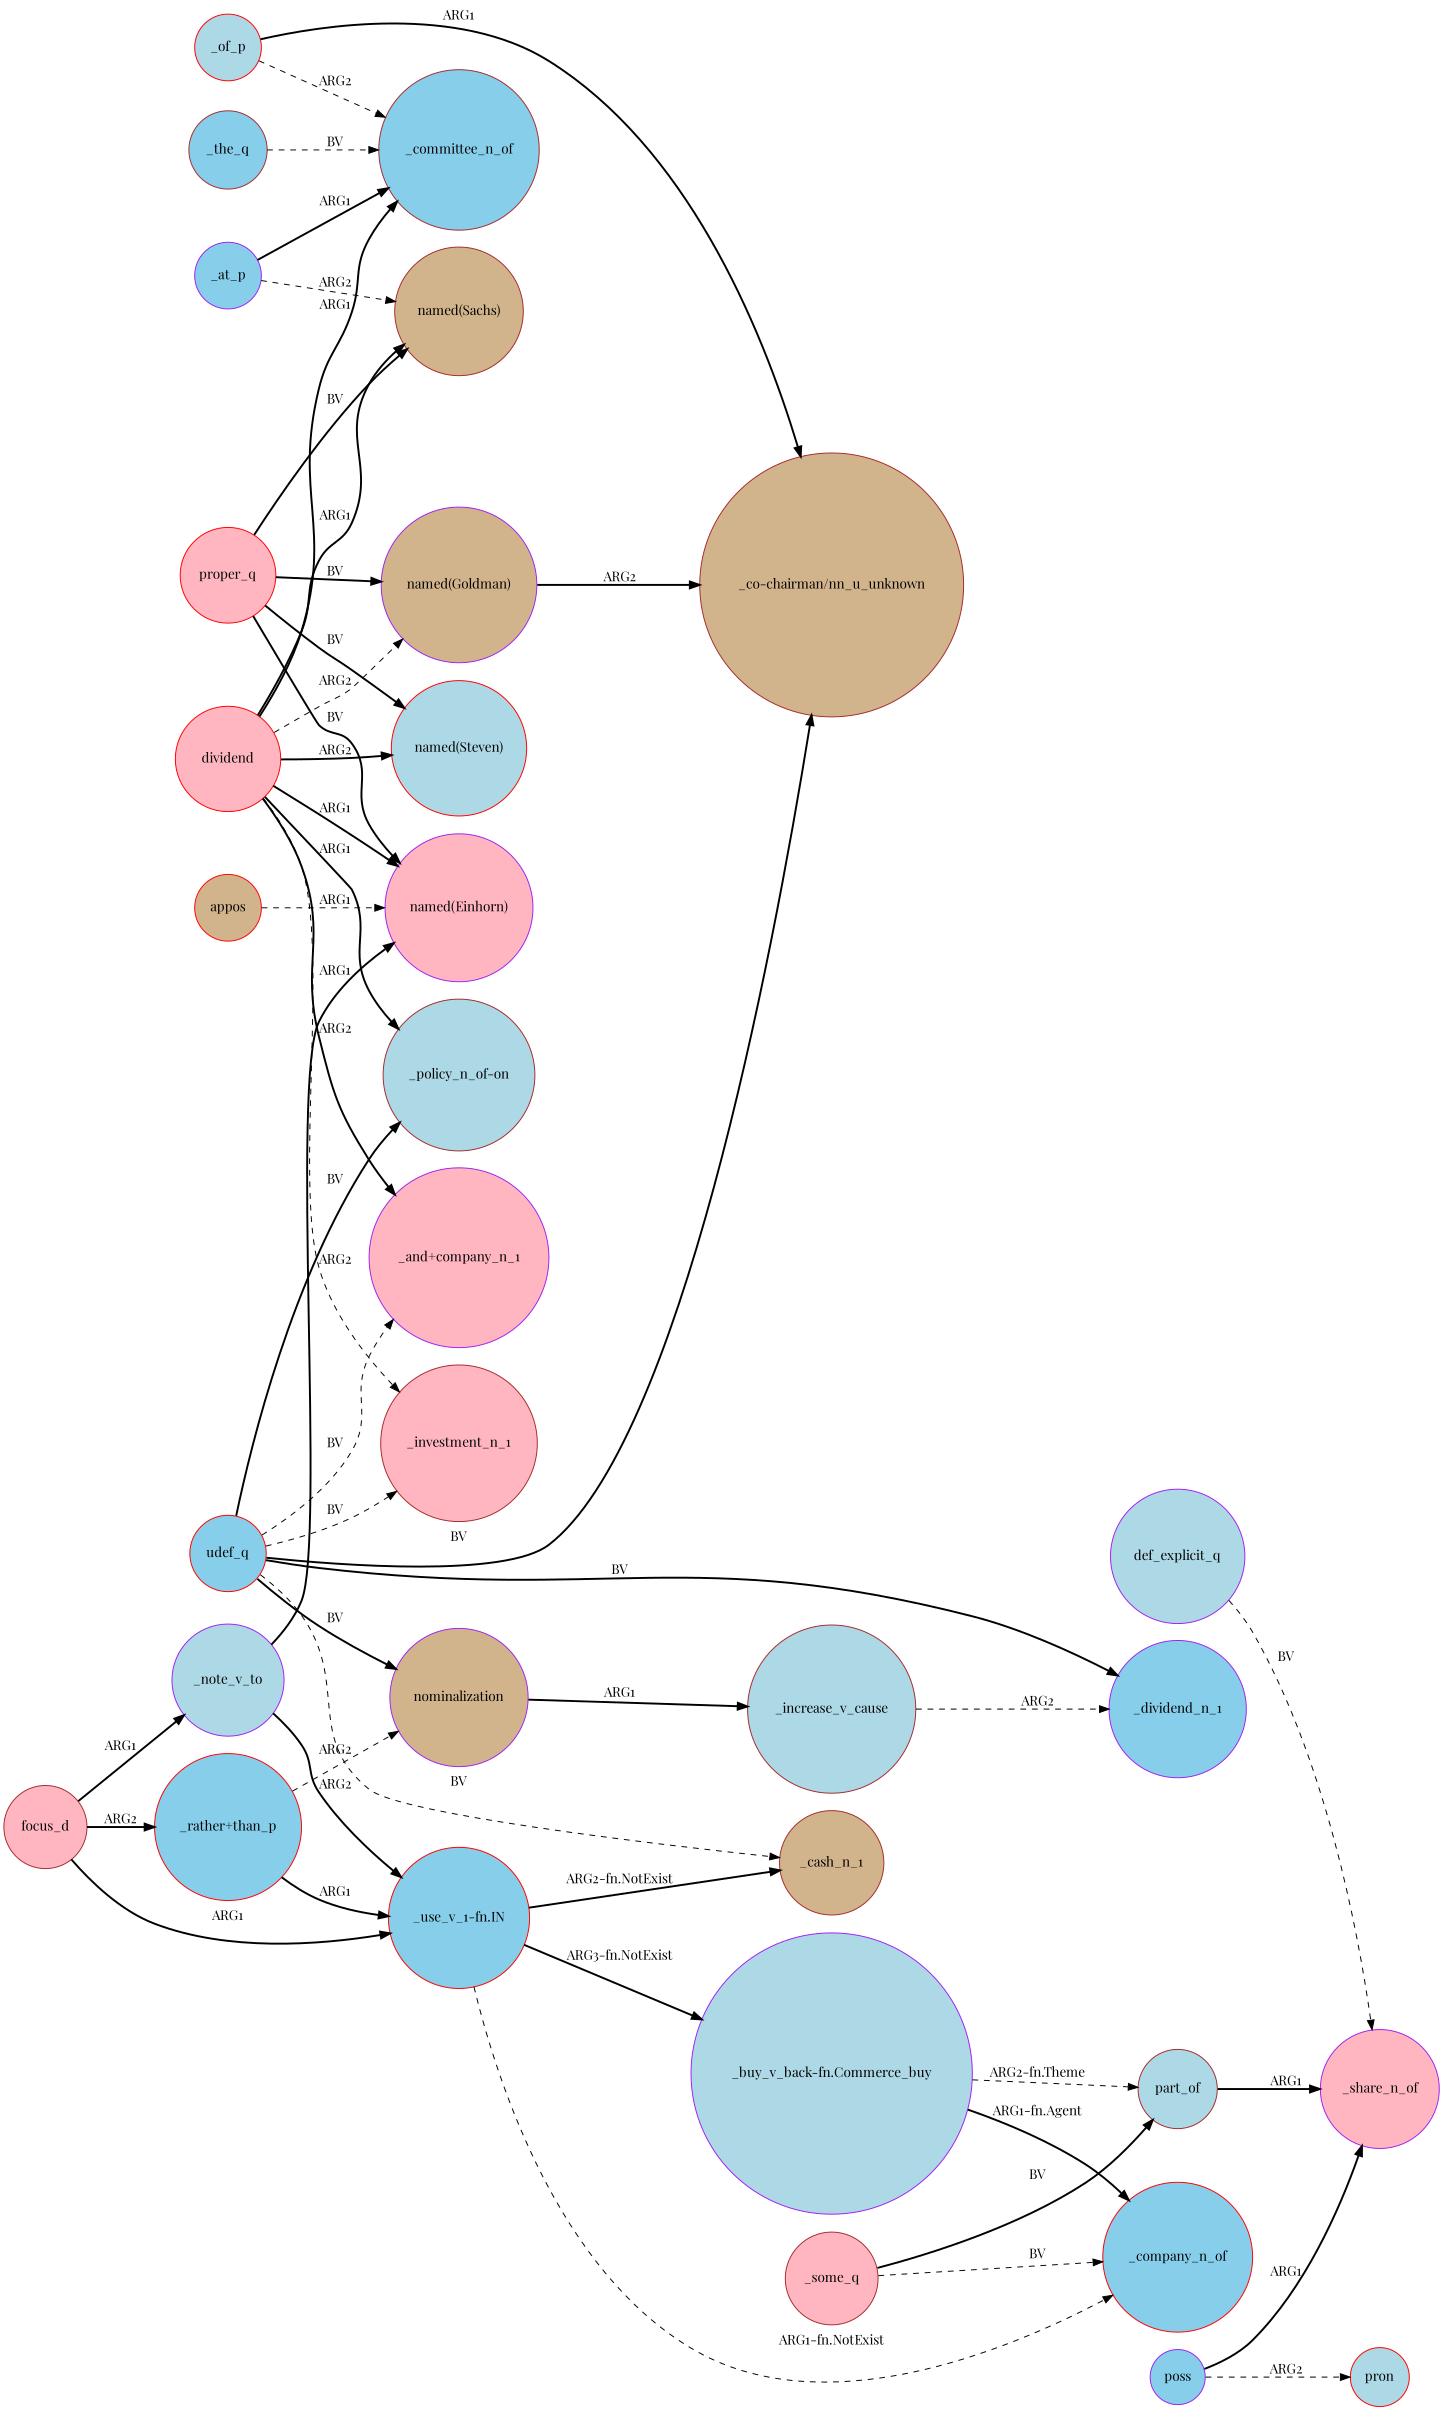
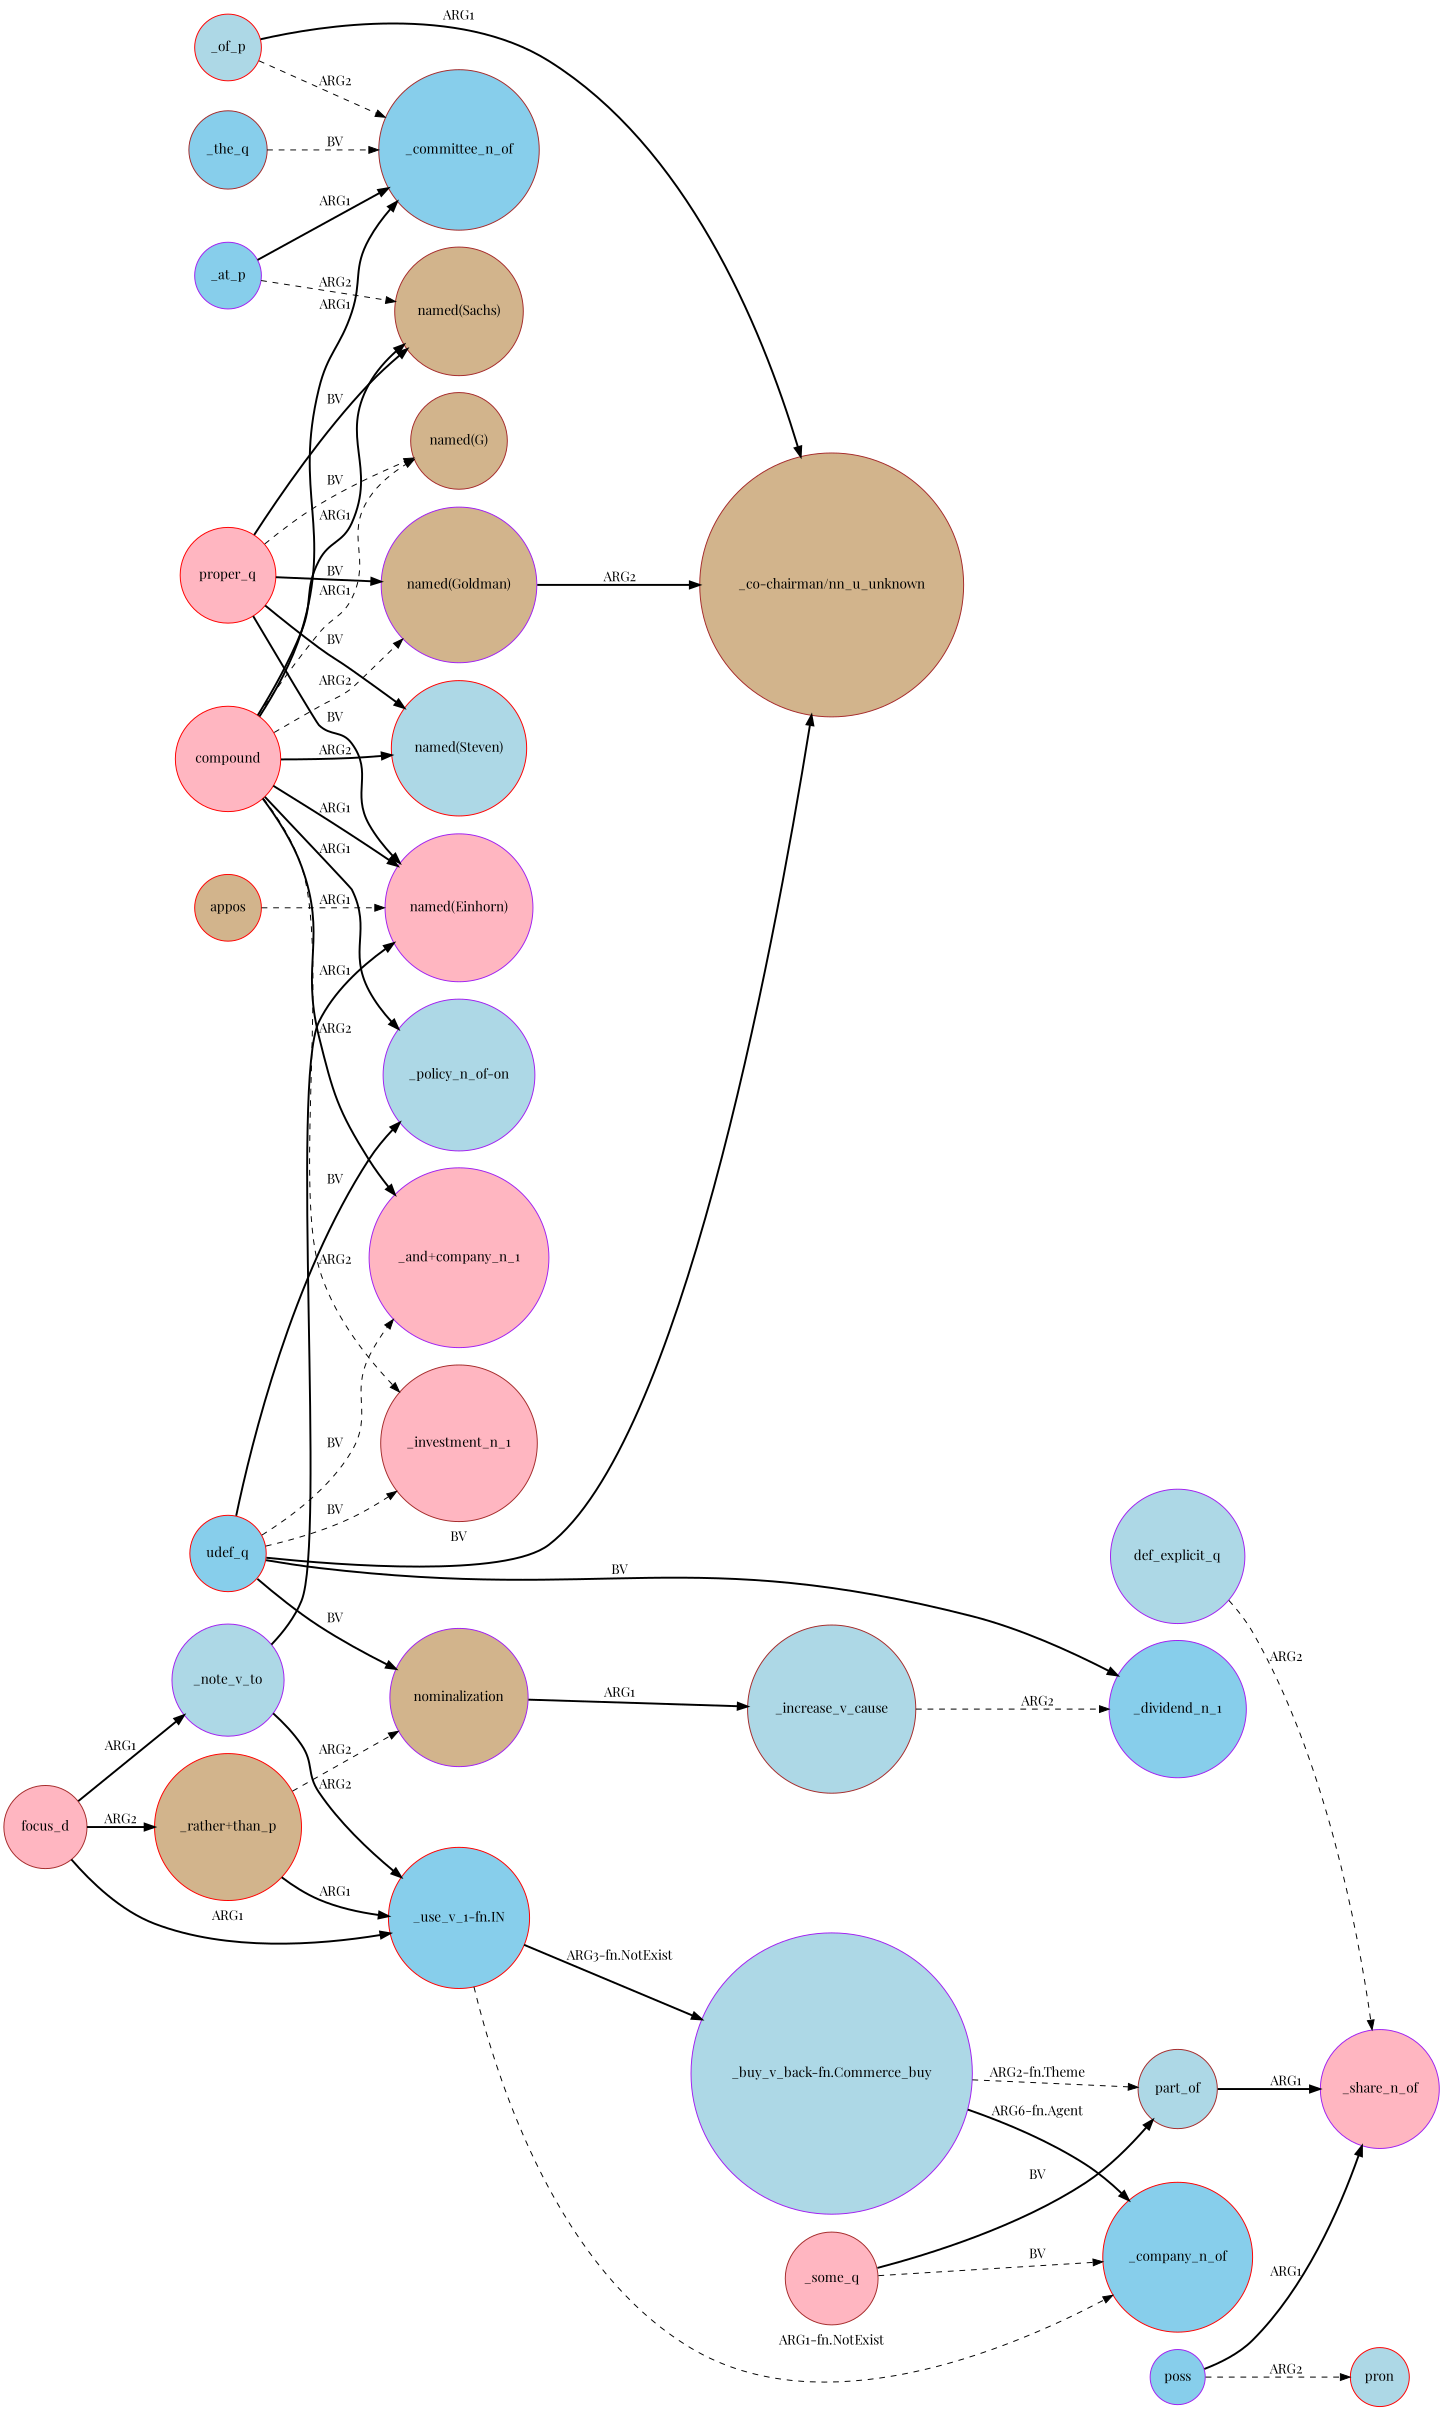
none -> (459, 441)
(228, 759) -> (228, 759)
(459, 1075) -> (459, 1075)
(1286, 1657) -> (1286, 1657)
(228, 1827) -> (228, 1827)
(832, 1863) -> none
(1038, 2112) -> (1038, 2112)
